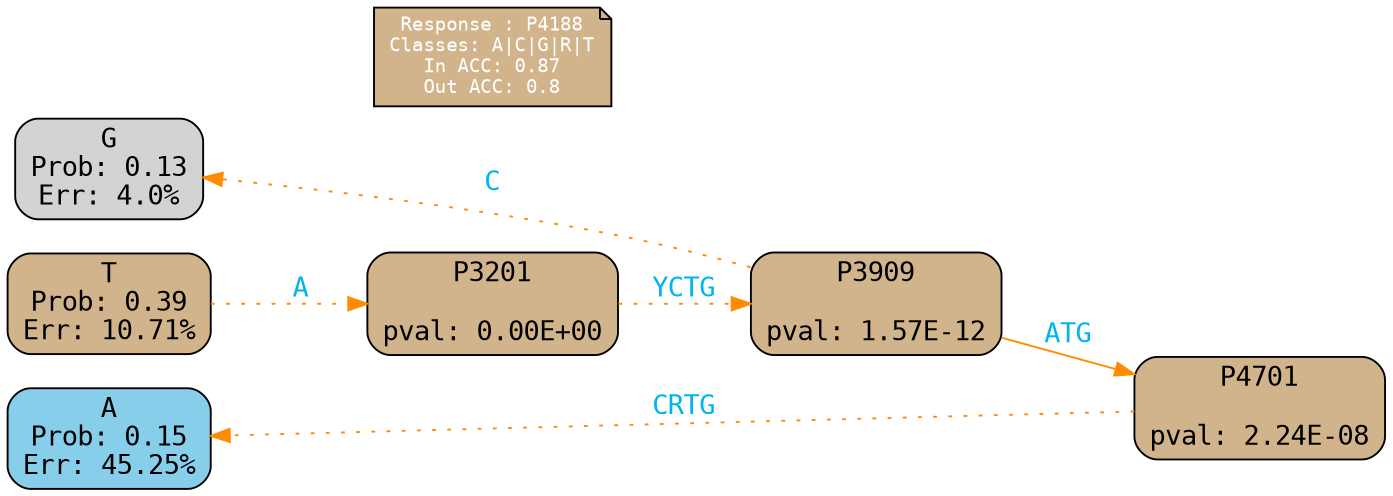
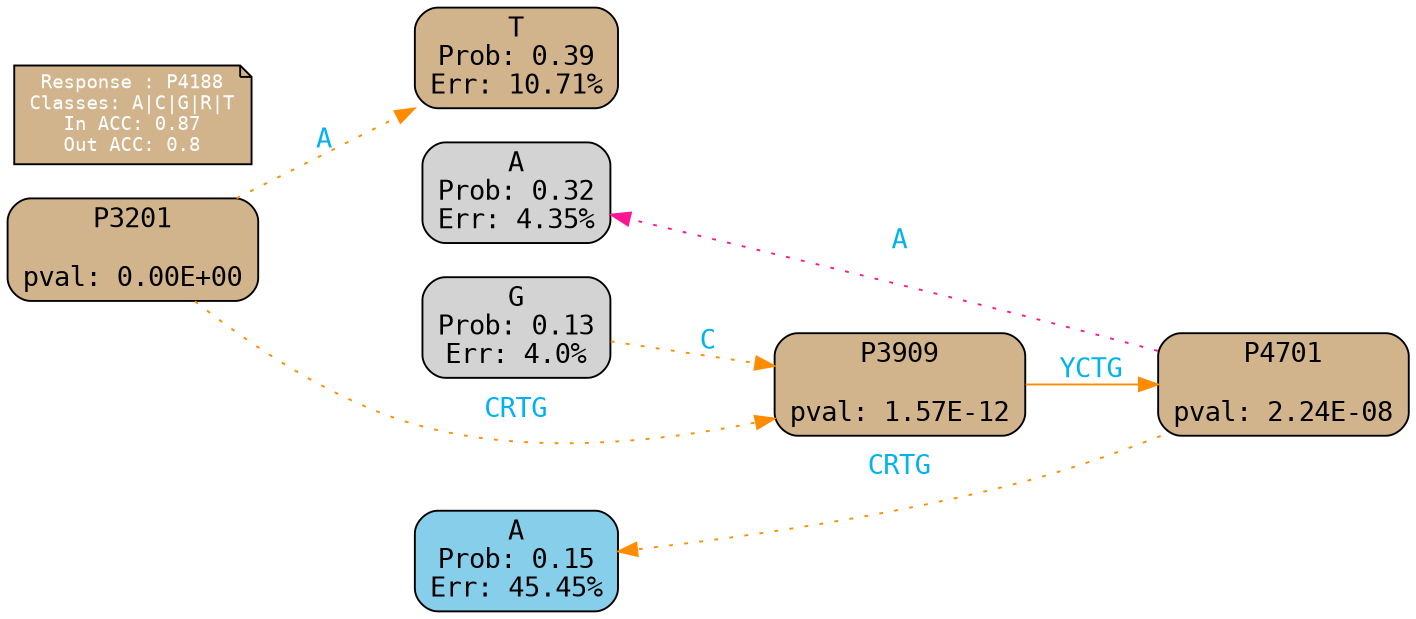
none -> (516, 193)
(488, 213) -> (683, 352)
(684, 290) -> (516, 410)
(279, 304) -> (317, 158)
(1068, 335) -> (1092, 370)
(109, 439) -> (516, 561)
